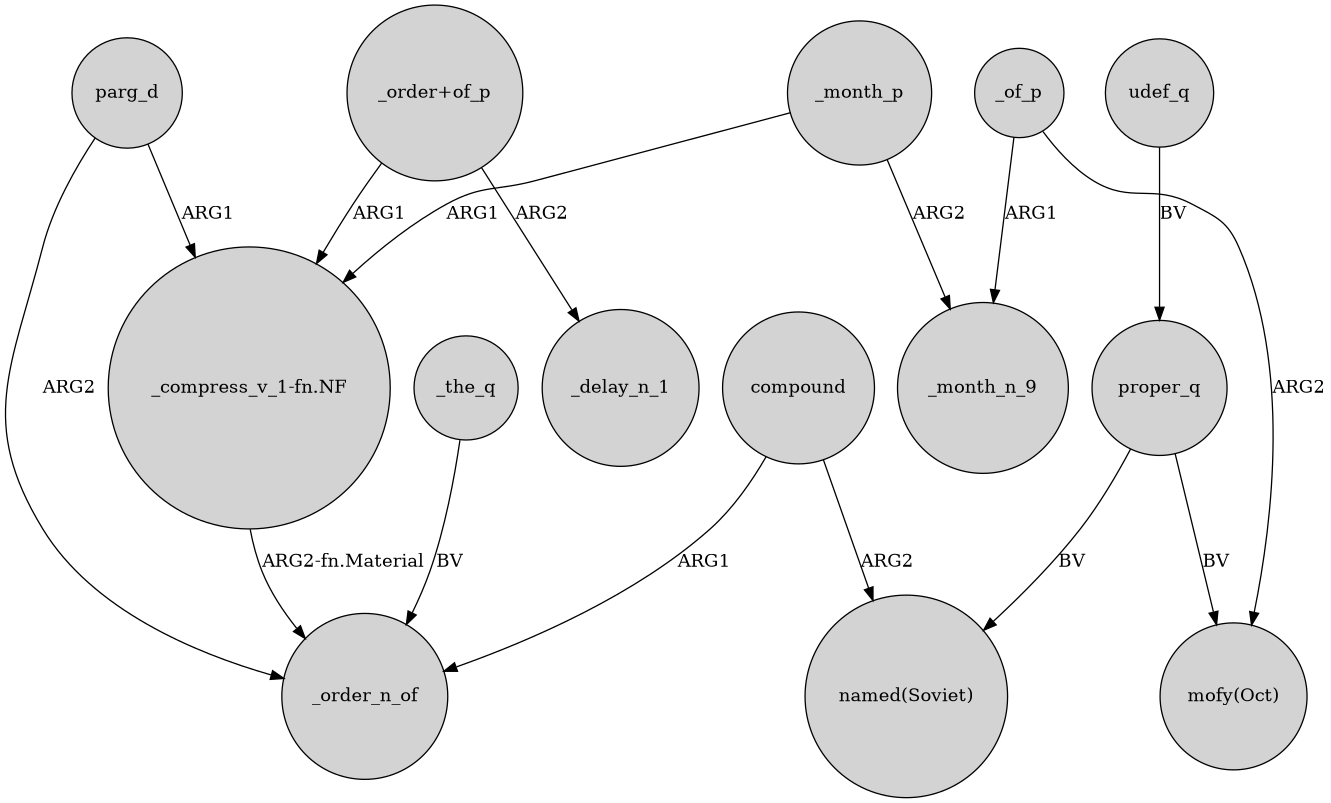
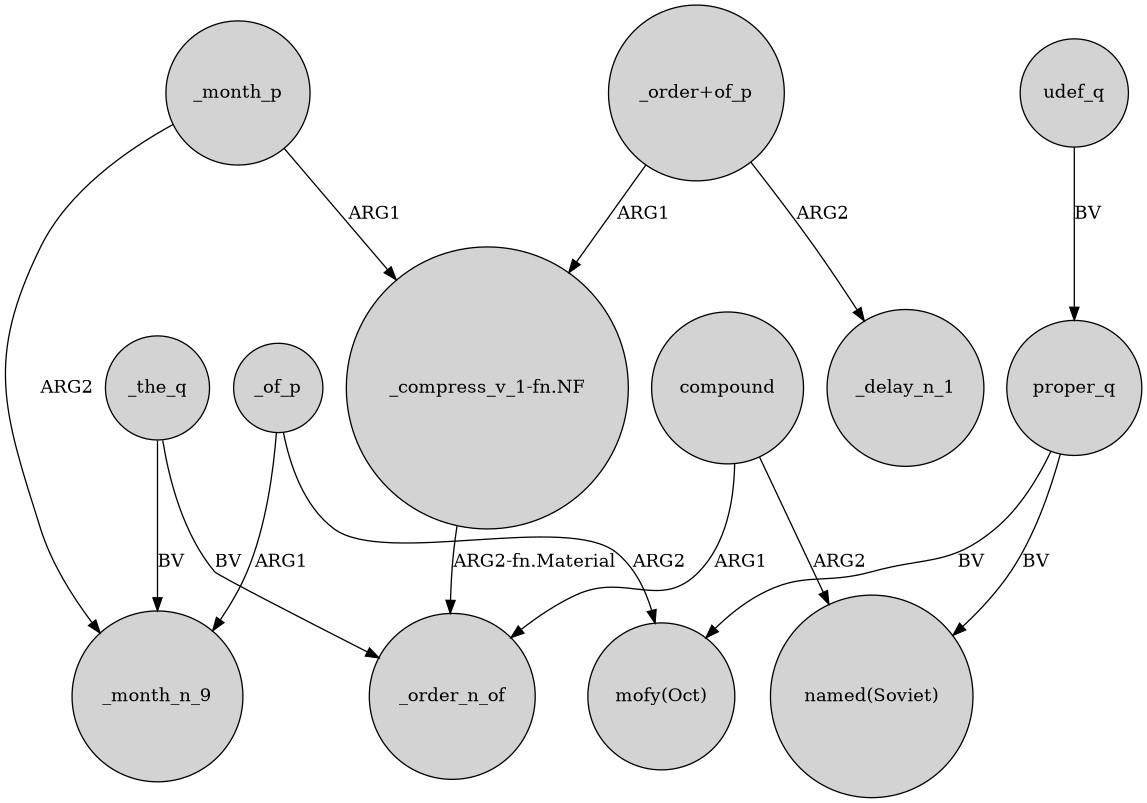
(127, 93) -> none
none -> (157, 519)
